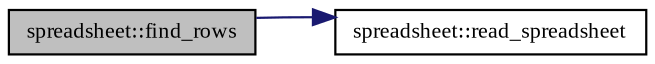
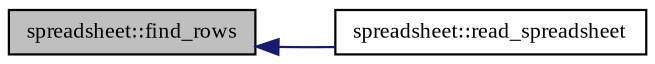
(285, 17) -> (307, 47)
